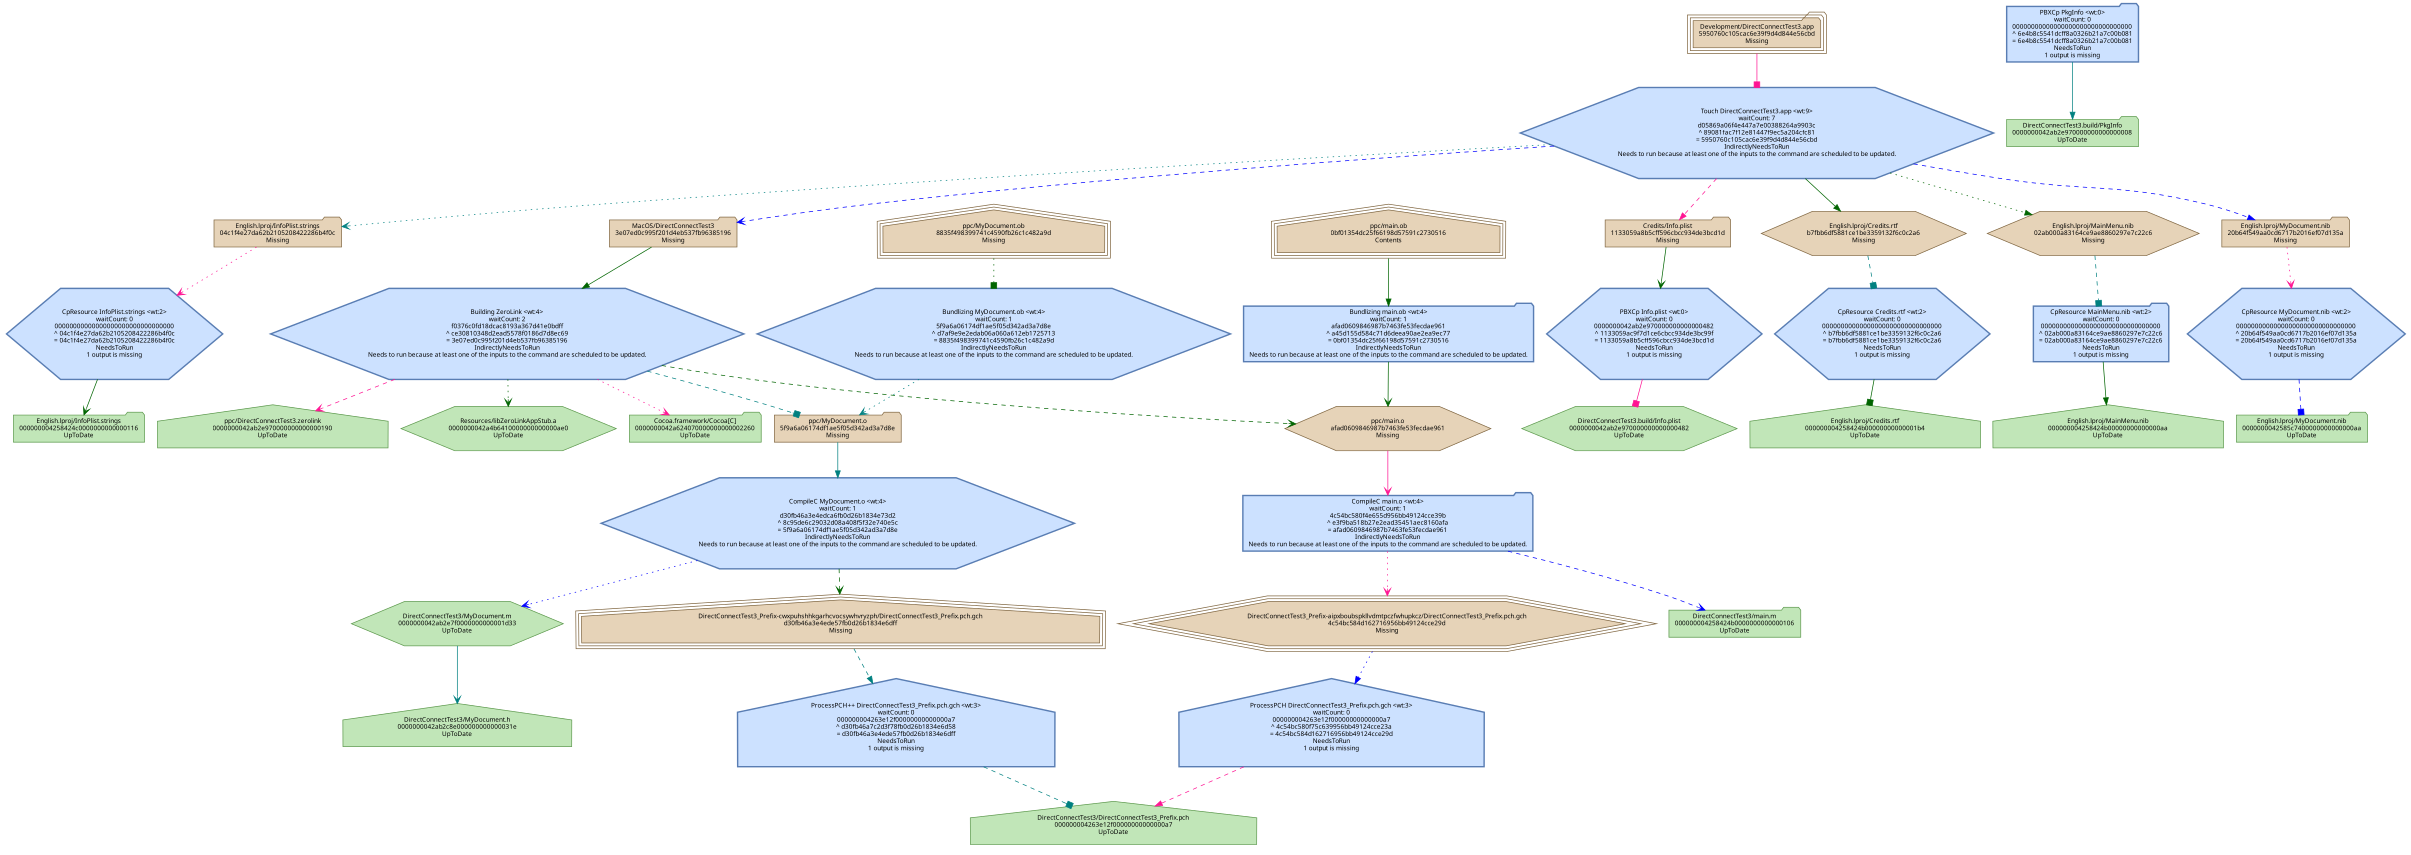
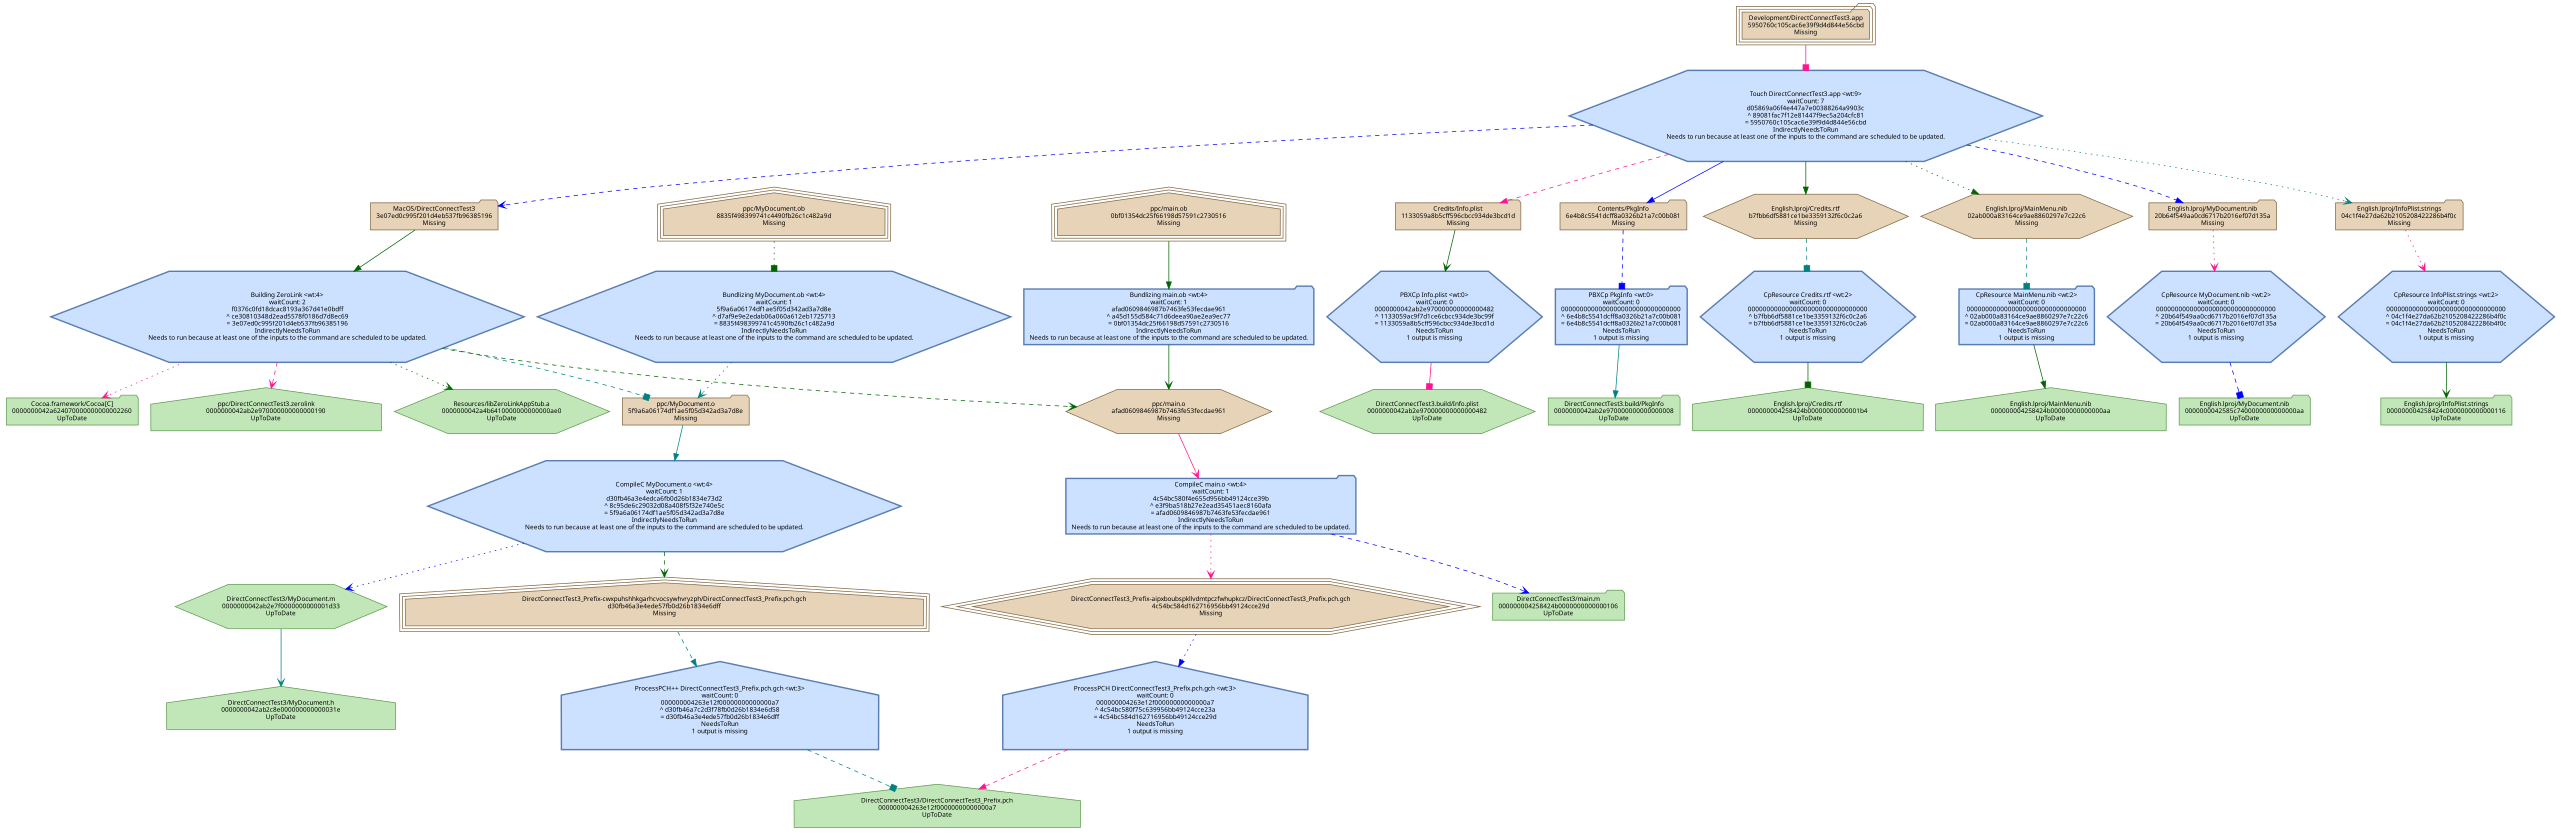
none -> (1623, 216)
(994, 233) -> (774, 216)
(1389, 233) -> (1169, 216)
